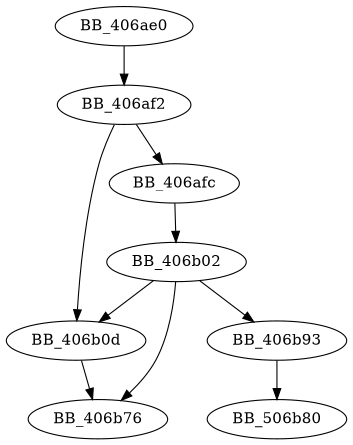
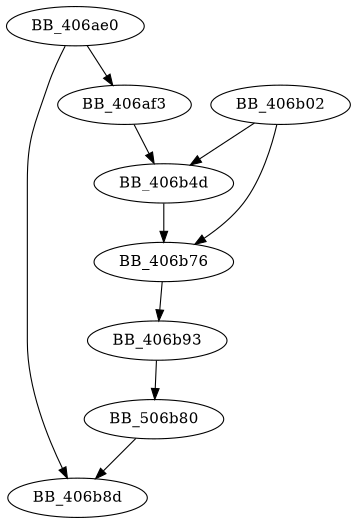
(124, 105) -> (124, 105)
(174, 183) -> none
(222, 298) -> (161, 296)
(76, 341) -> (164, 183)
none -> (78, 498)
